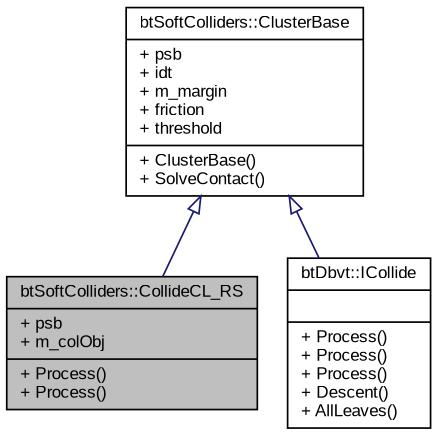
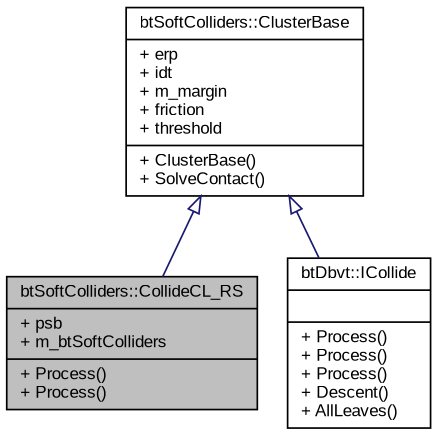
(161, 55) -> (159, 55)
(63, 342) -> (94, 342)
